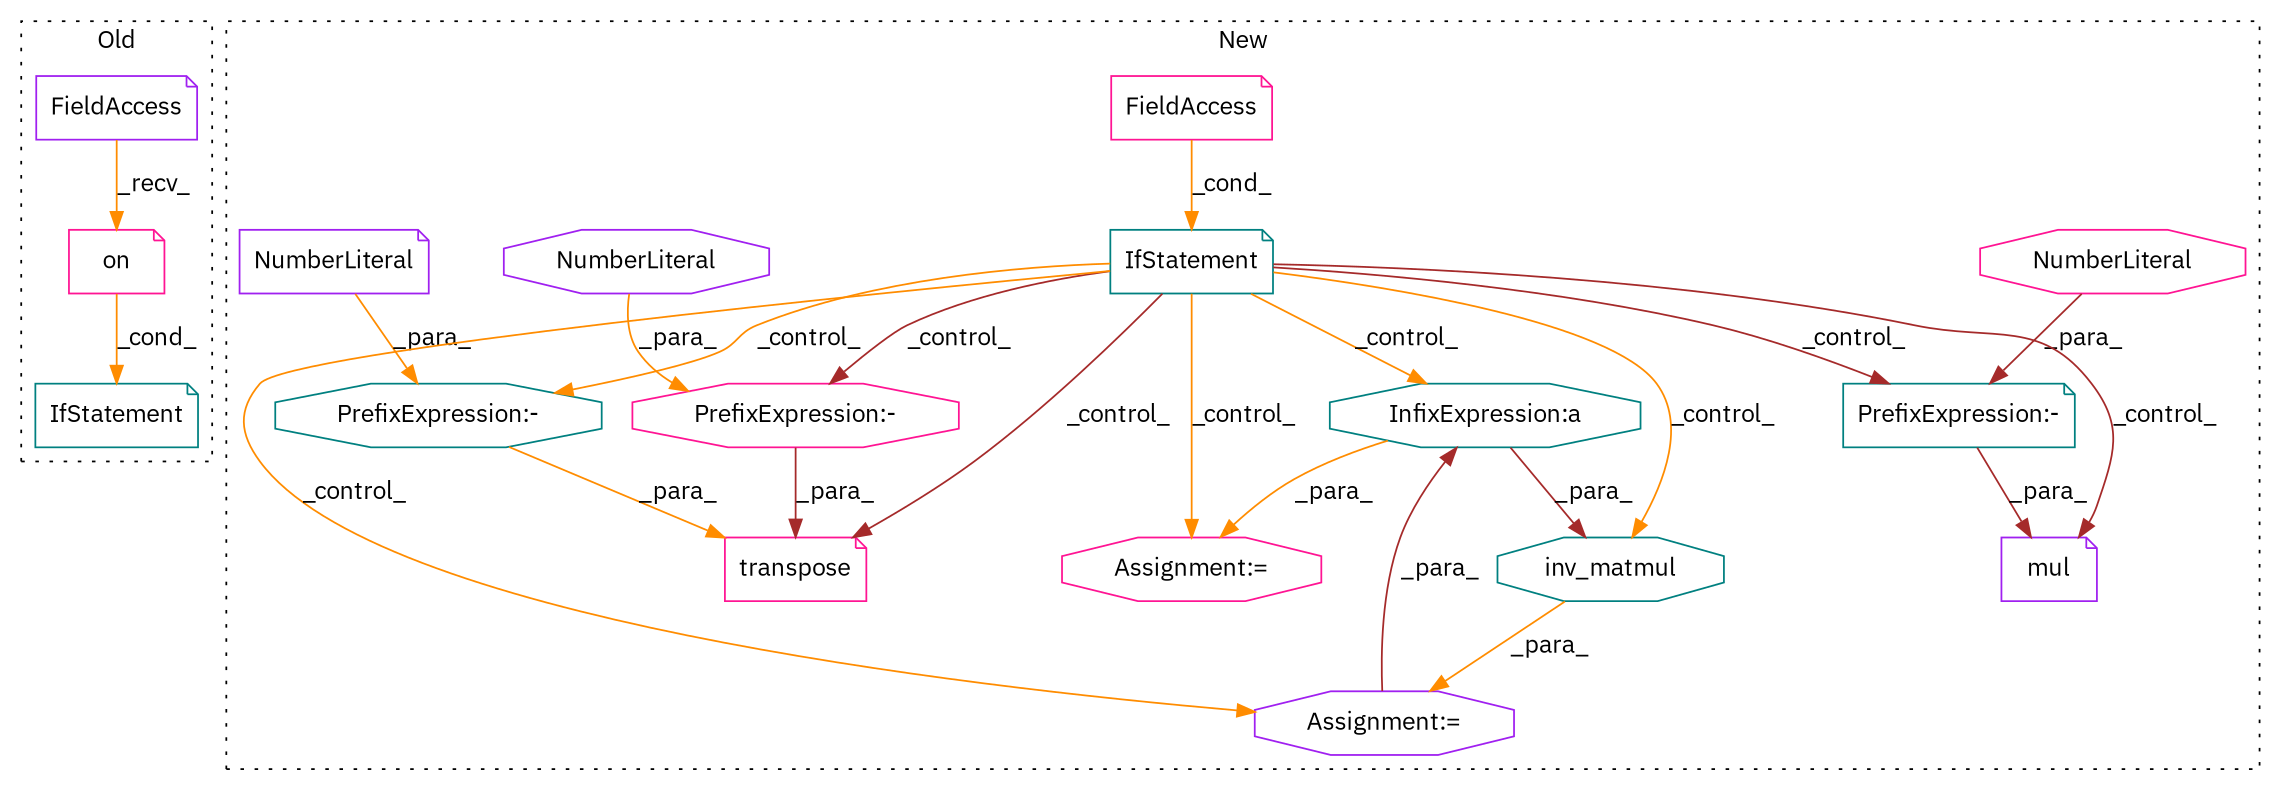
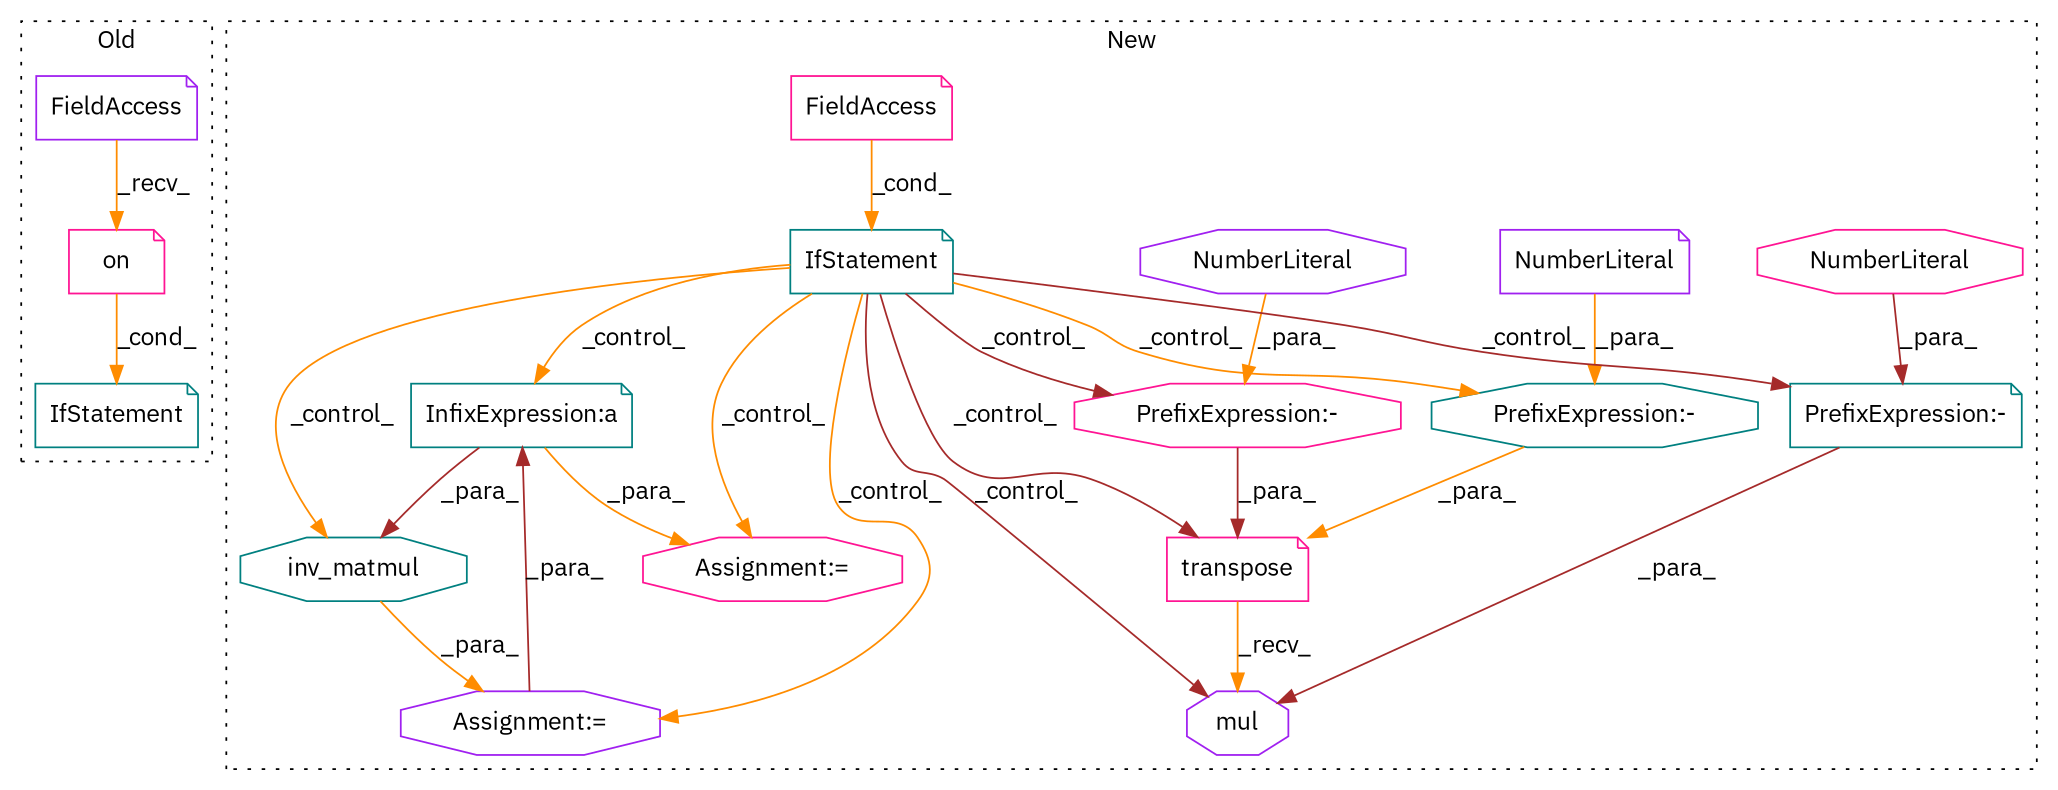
(1485, 415) -> (522, 415)
(2049, 569) -> (1238, 723)
none -> (1238, 637)
